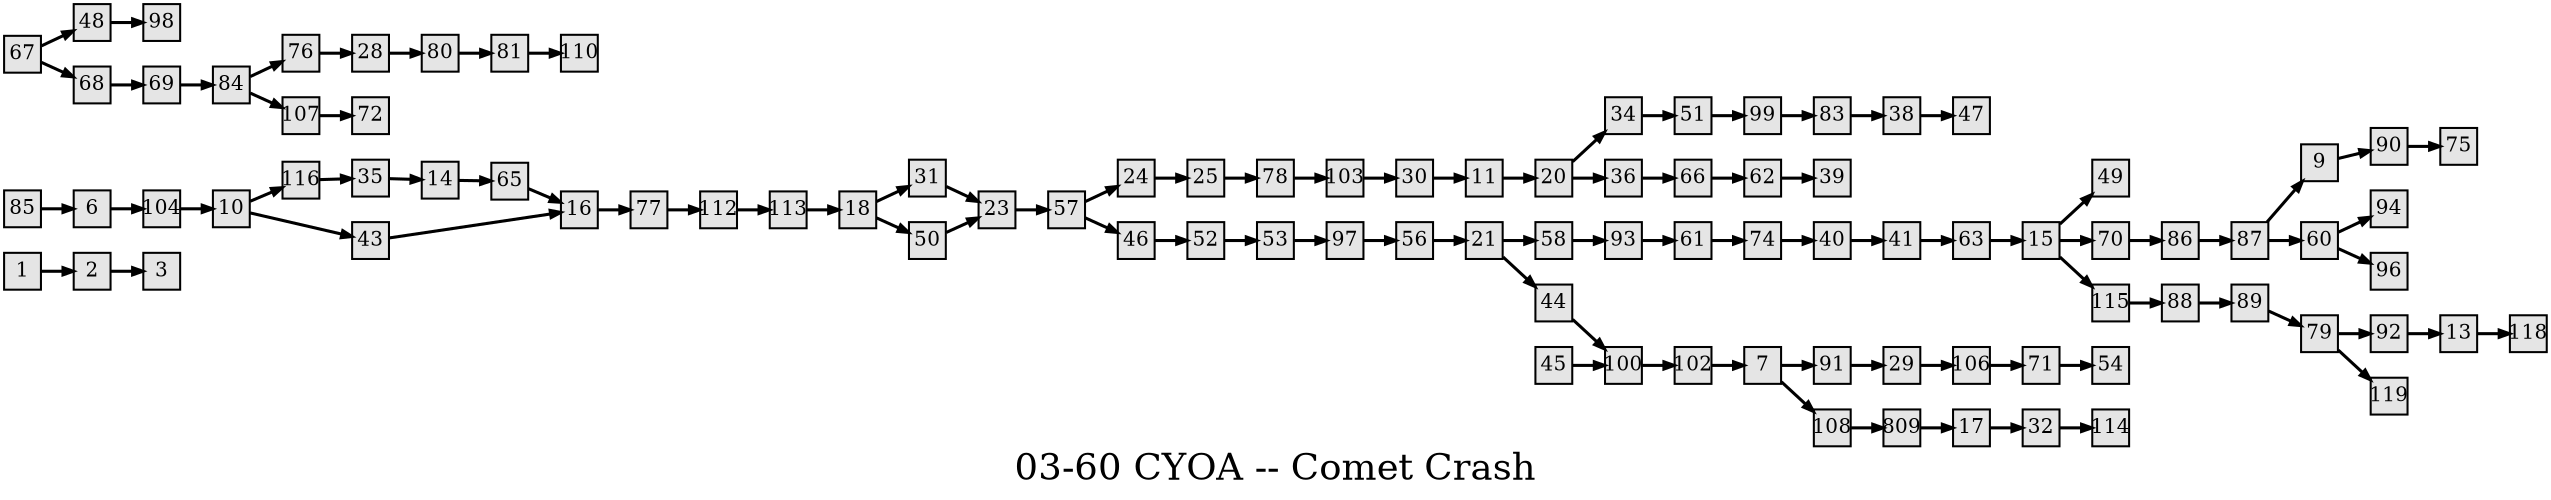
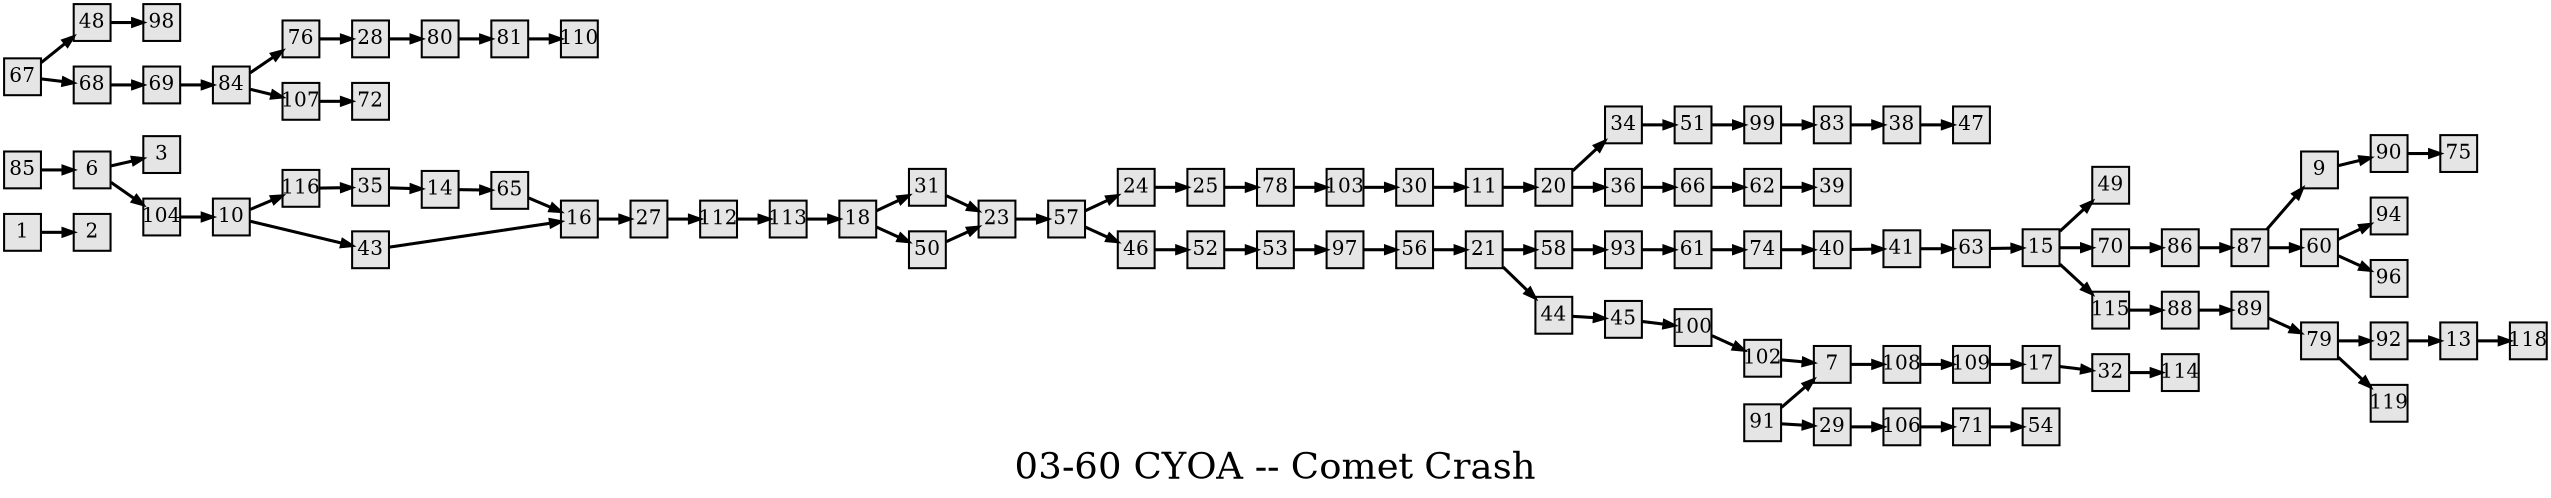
(649, 210) -> (649, 219)
(122, 271) -> (122, 163)
(1585, 331) -> (1583, 317)
(1792, 365) -> (1794, 397)
(1902, 428) -> (1971, 364)
